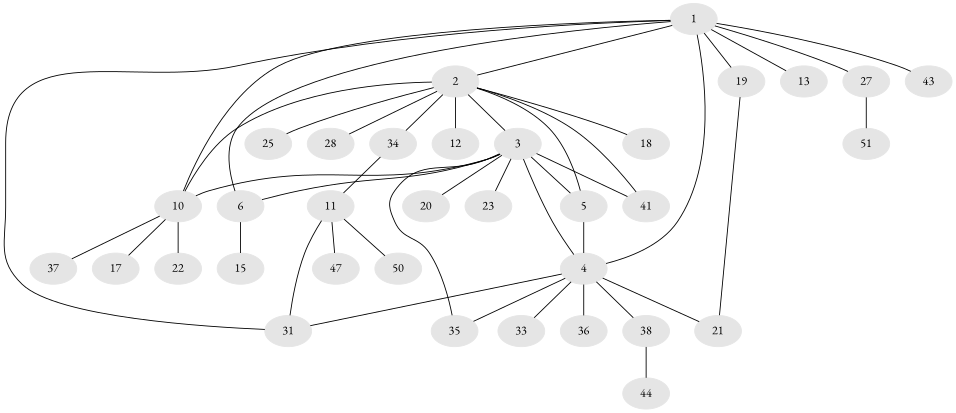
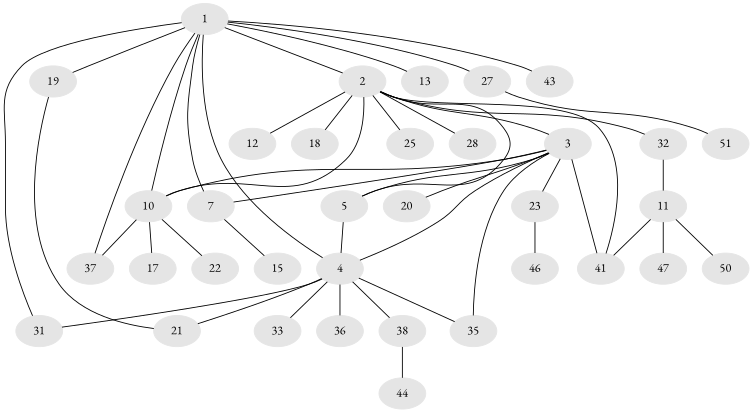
none -> (138, 140)
(393, 144) -> (663, 144)
(241, 206) -> (211, 206)
(300, 266) -> (632, 237)
none -> (535, 269)
